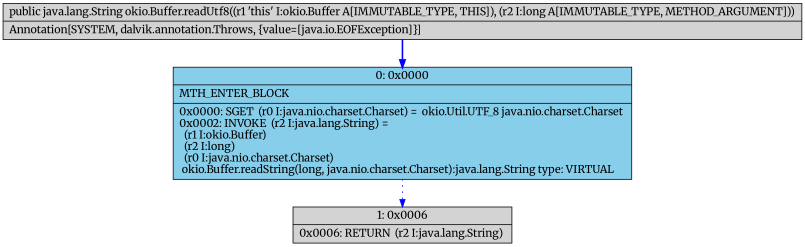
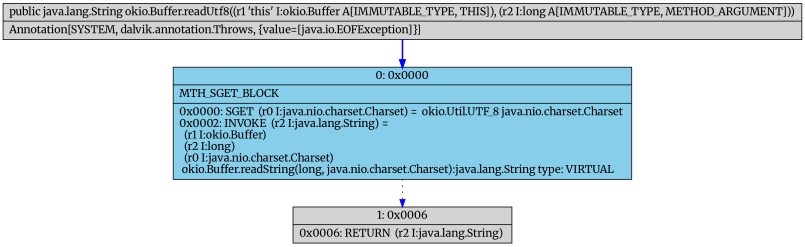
(234, 94) -> (229, 94)
